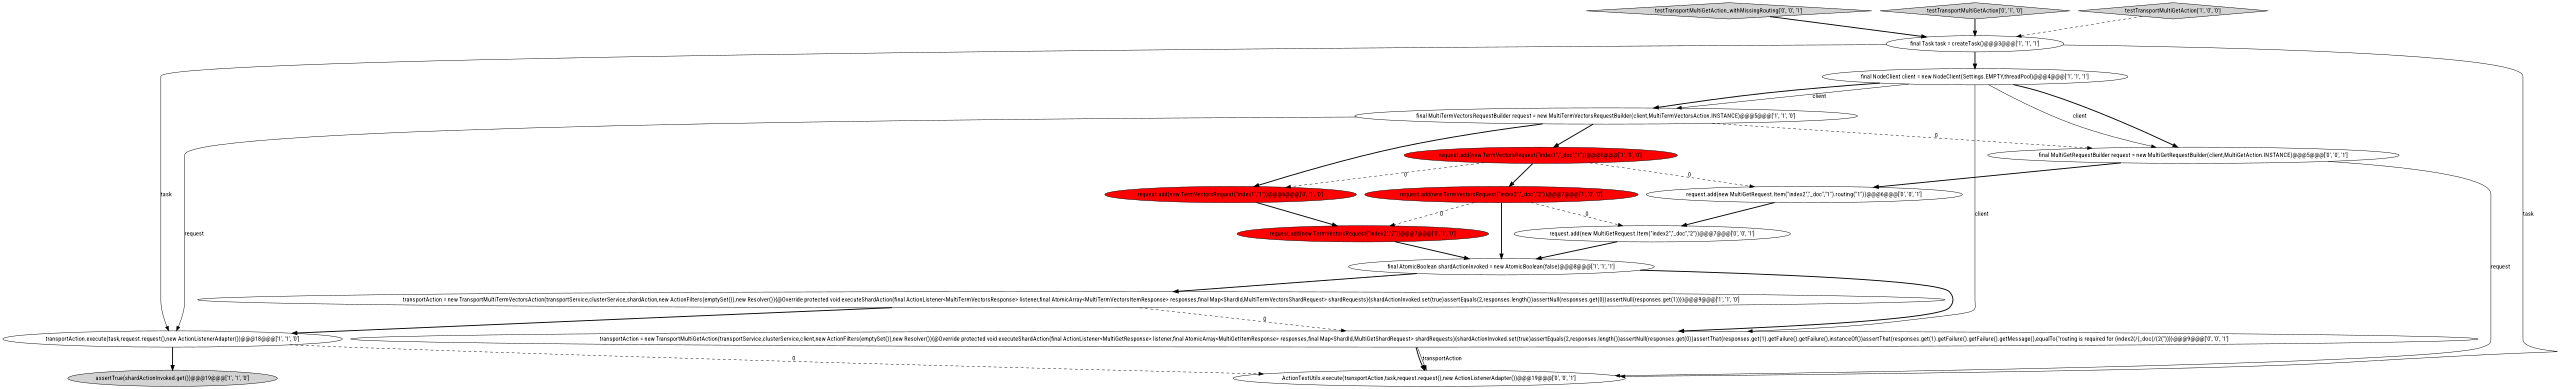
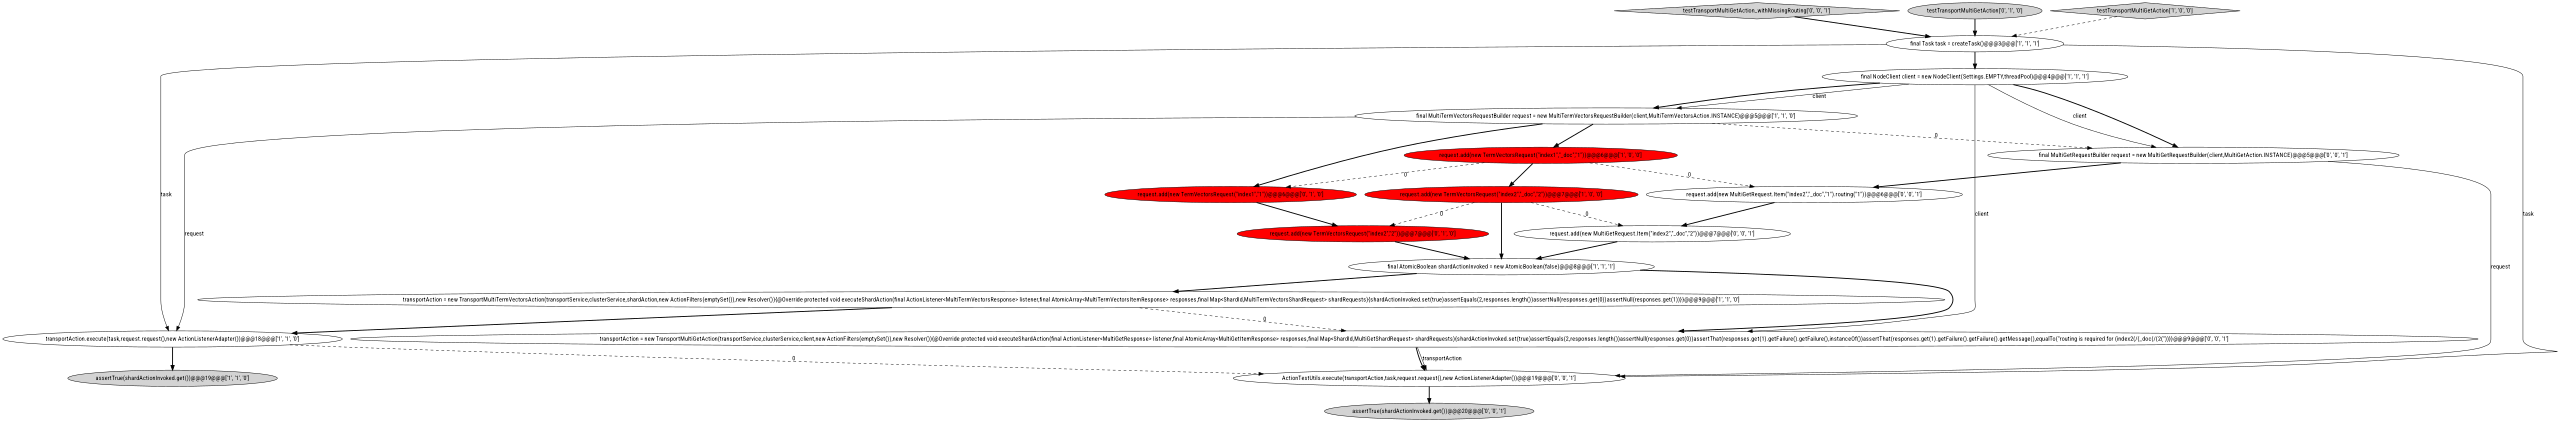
(1975, 11) -> (1975, 11)
none -> (1429, 411)
